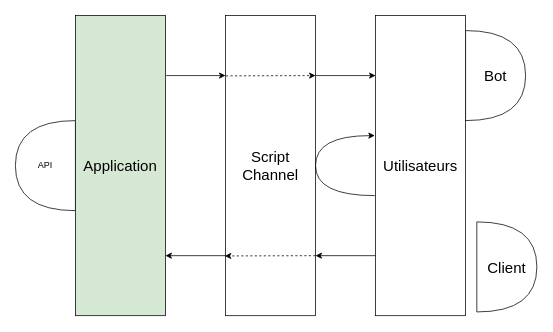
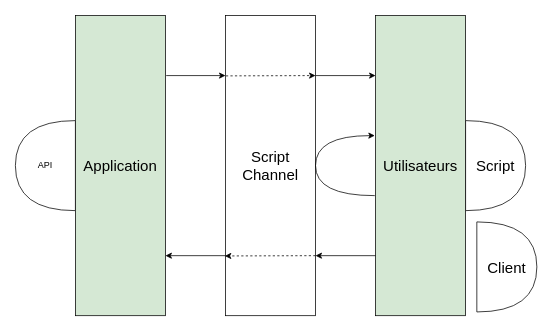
(495, 75) -> none
(420, 165) -> (420, 165)
none -> (495, 165)
